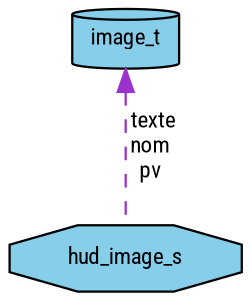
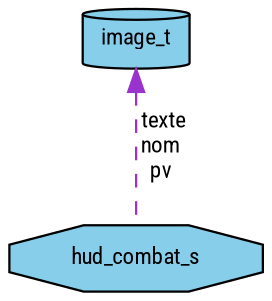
(126, 258) -> (136, 258)
